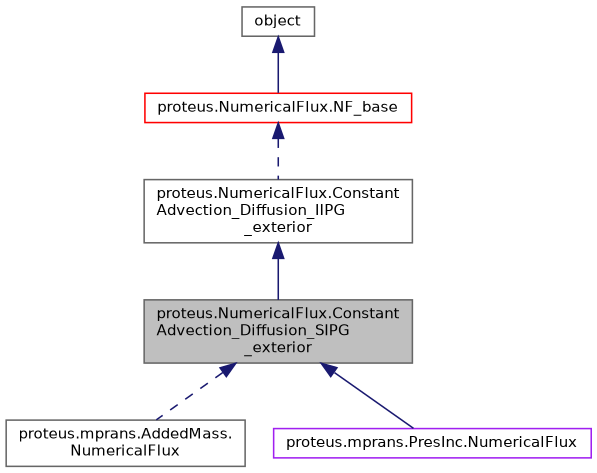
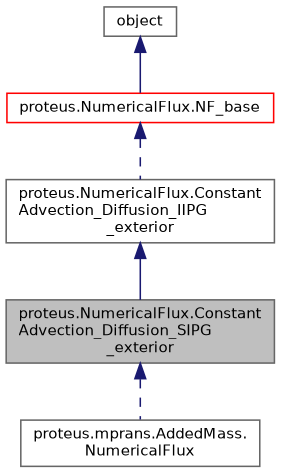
(432, 443) -> none
